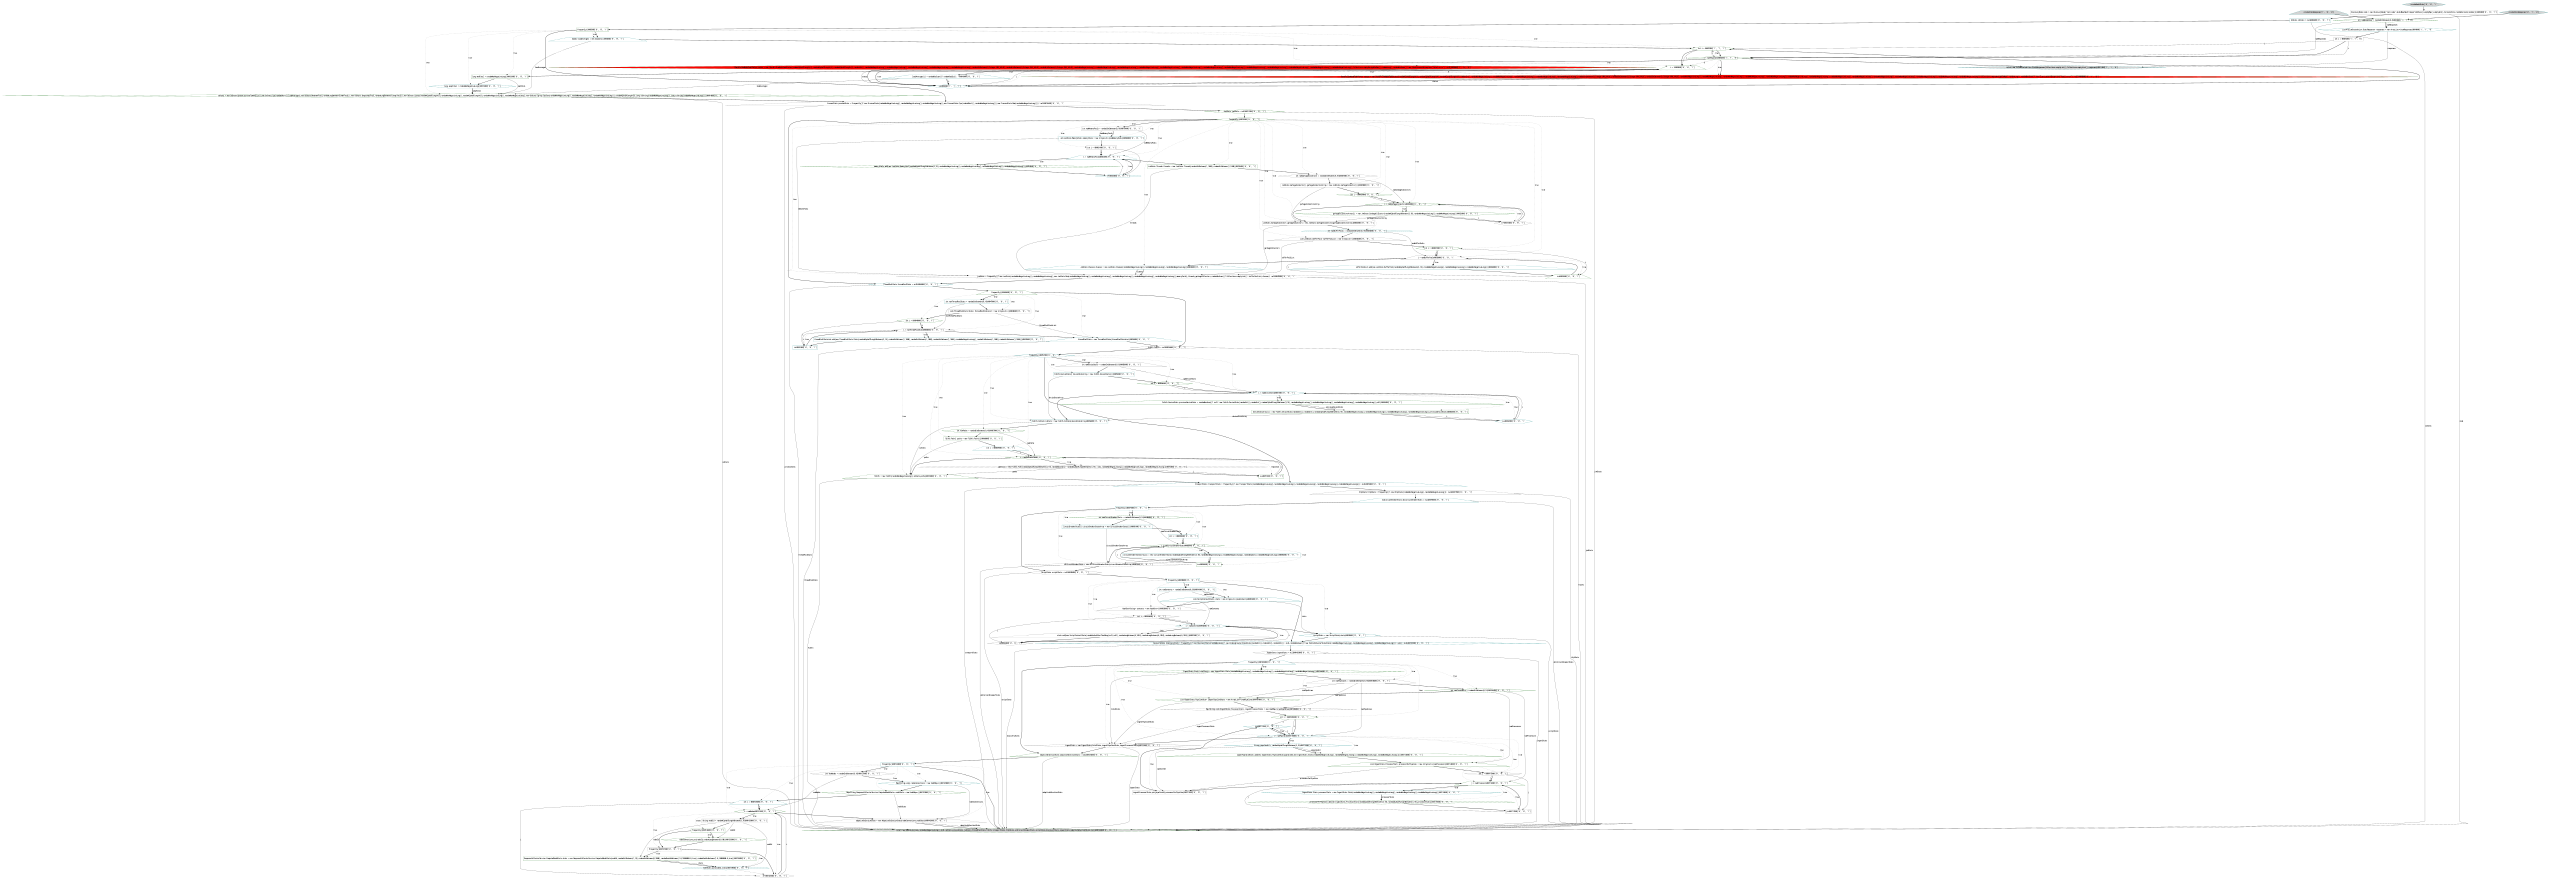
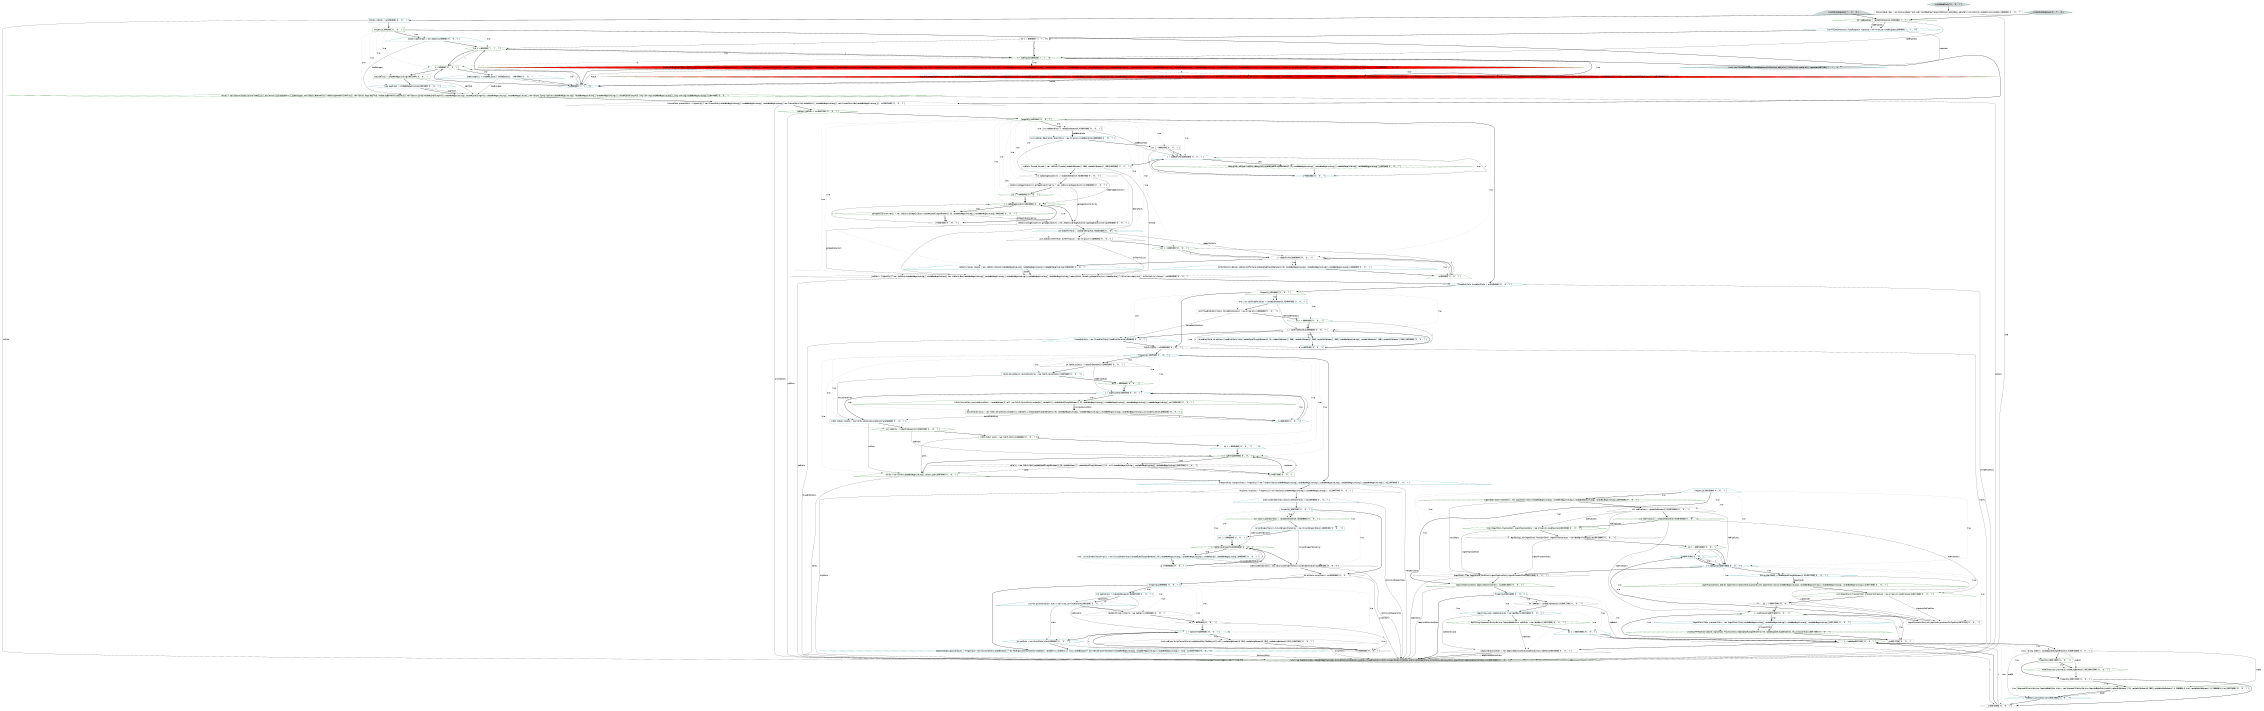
(1291, 653) -> none
(749, 872) -> (2025, 702)
